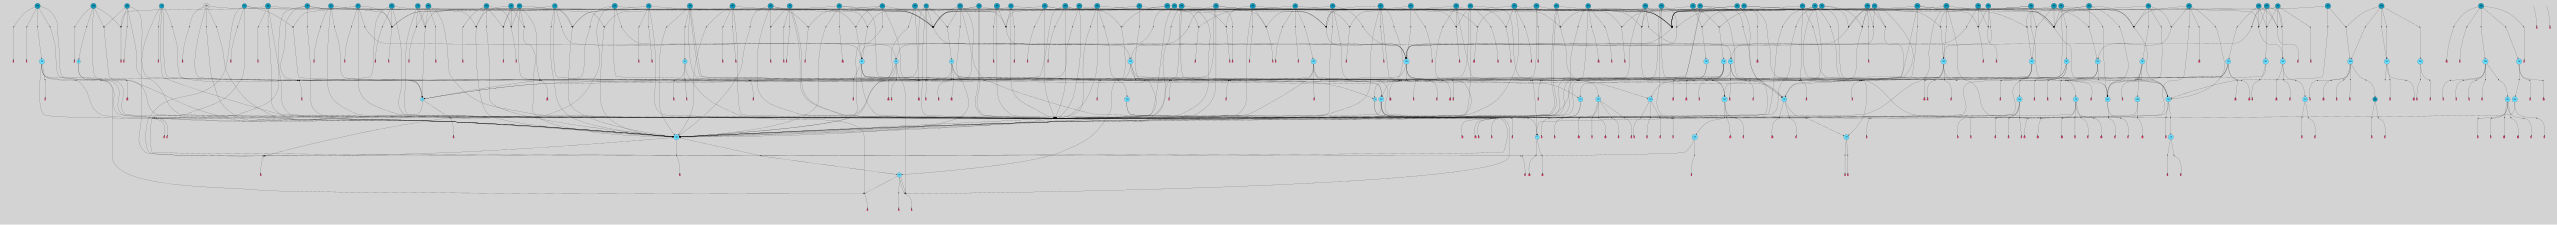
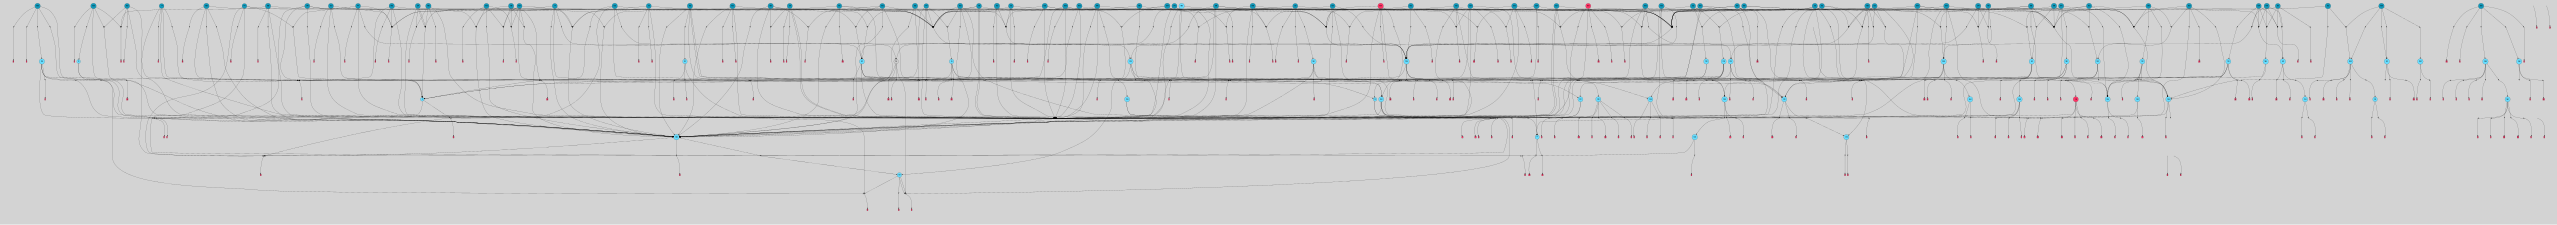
(206, 6) -> (206, 6)
(1182, 6) -> (1182, 6)
(1381, 6) -> (1381, 6)
(1588, 6) -> (1588, 6)
(1803, 6) -> none
(896, 61) -> (896, 61)
none -> (1970, 99)
(2076, 99) -> (2076, 99)
(2375, 99) -> (2375, 99)
(2515, 99) -> none
(2171, 137) -> none
